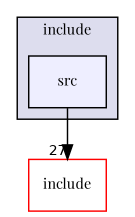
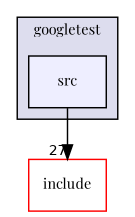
(67, 31) -> (67, 31)
